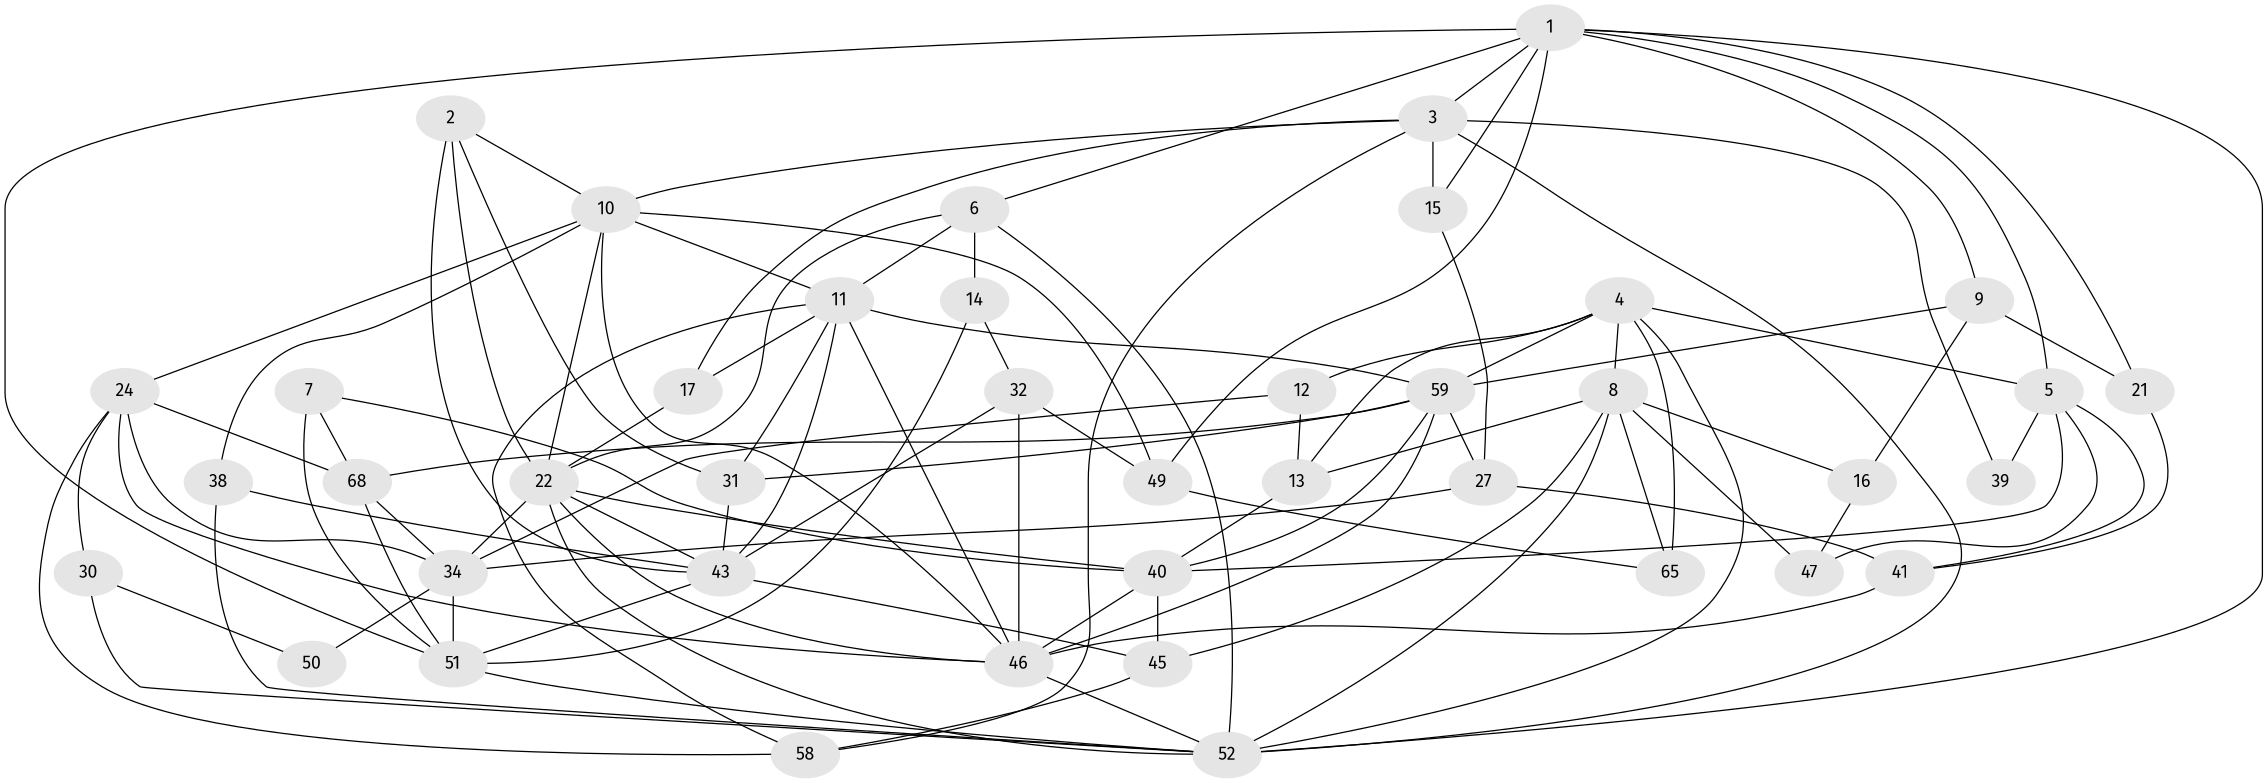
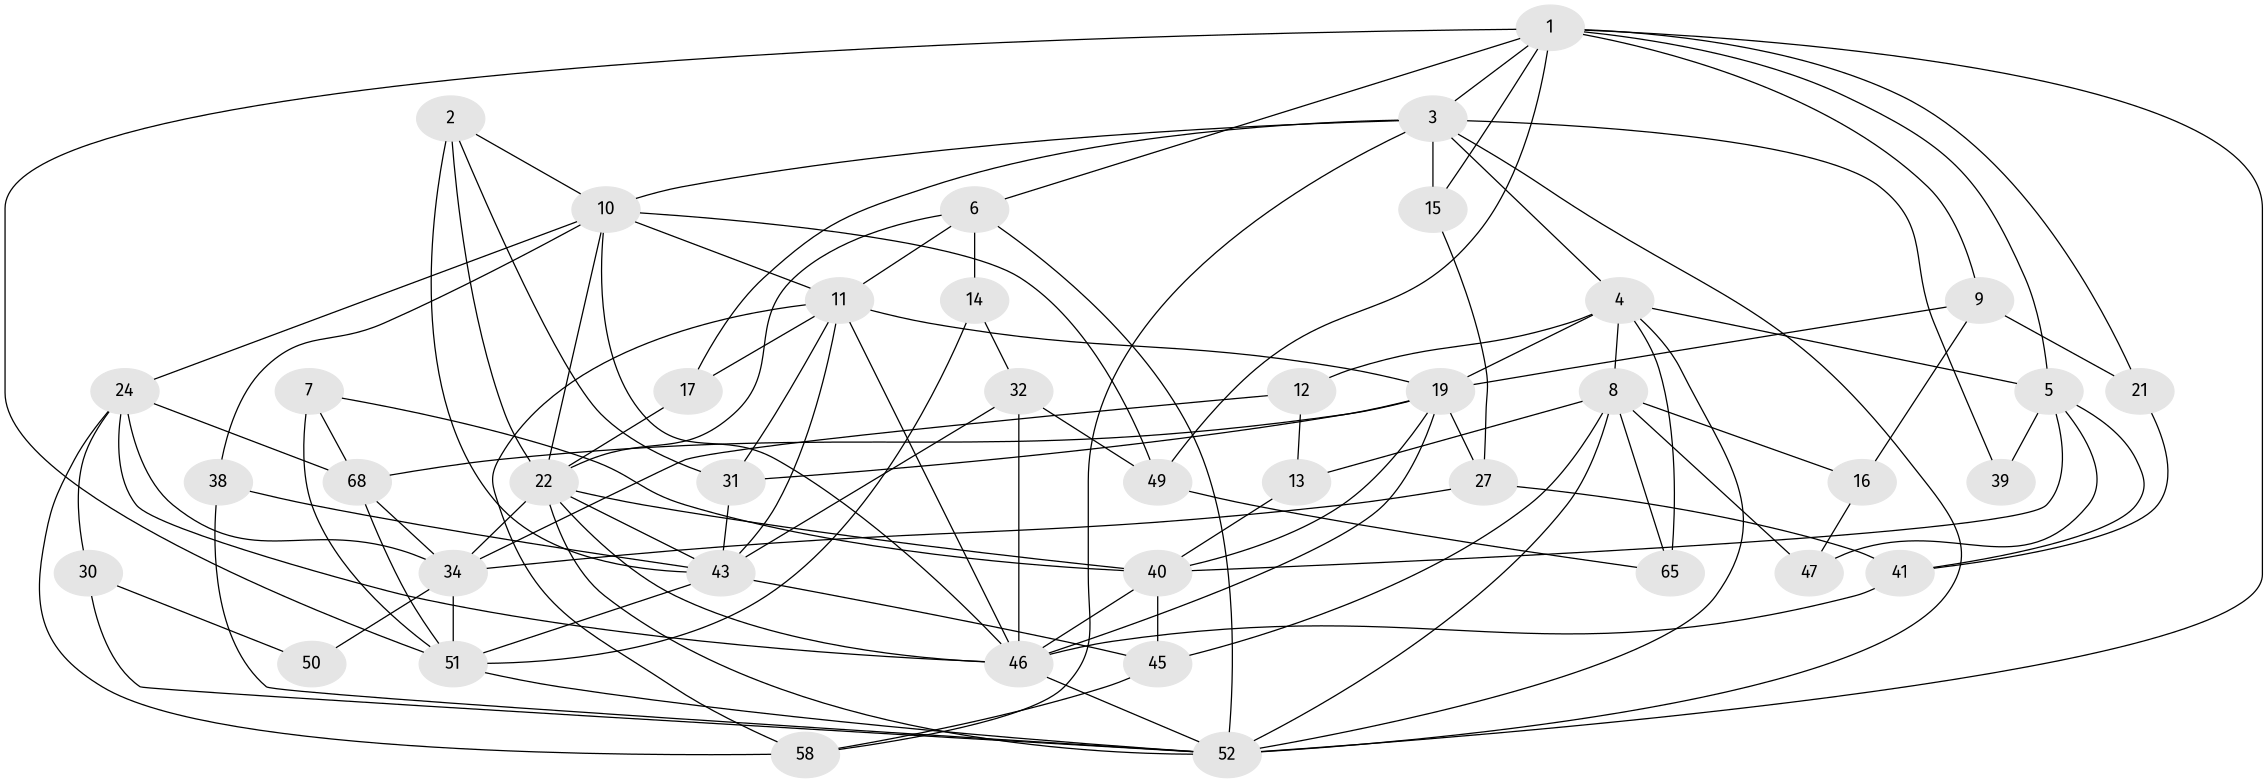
(1402, 365) -> (1526, 209)
(1441, 391) -> (1441, 391)
